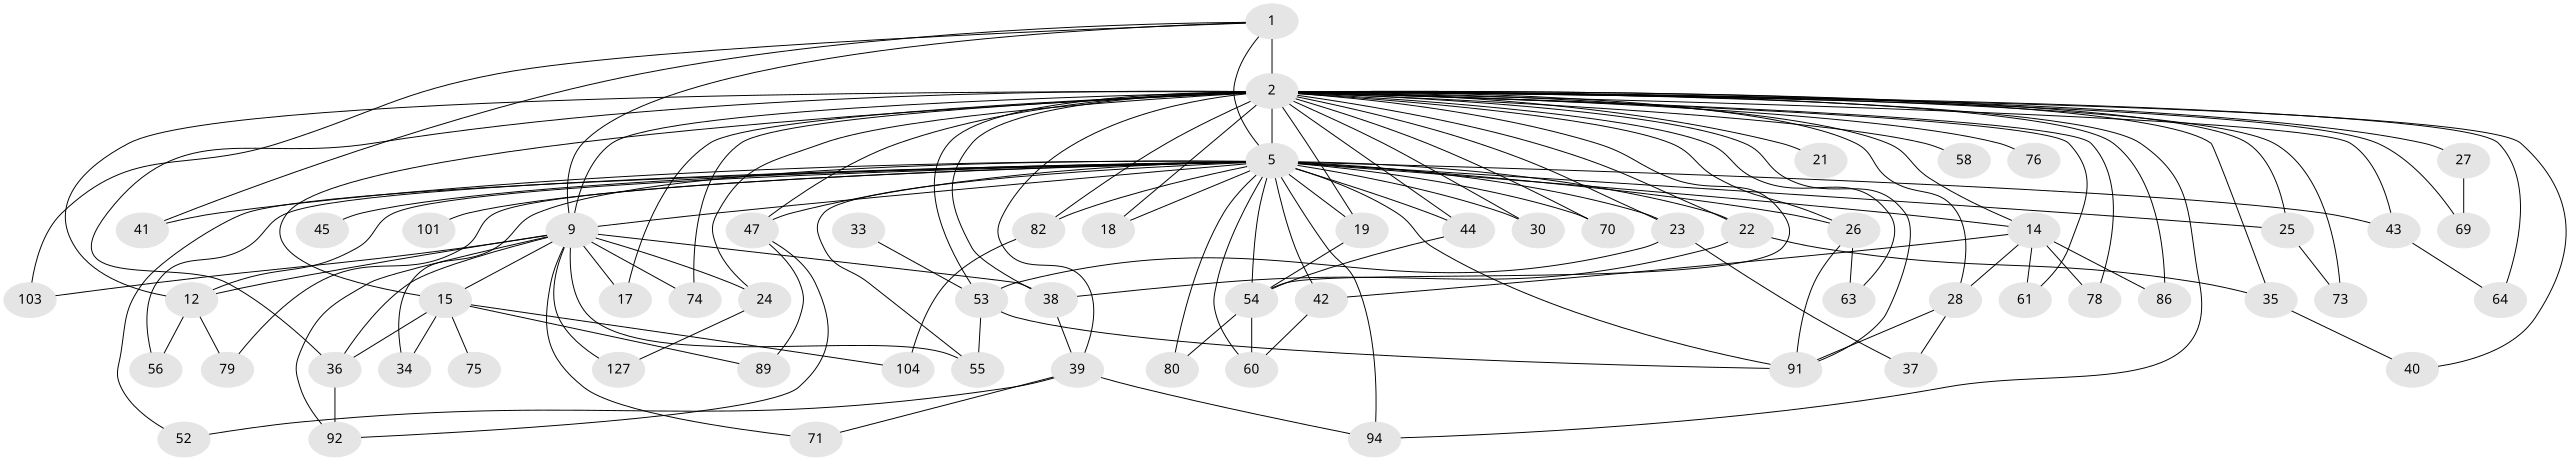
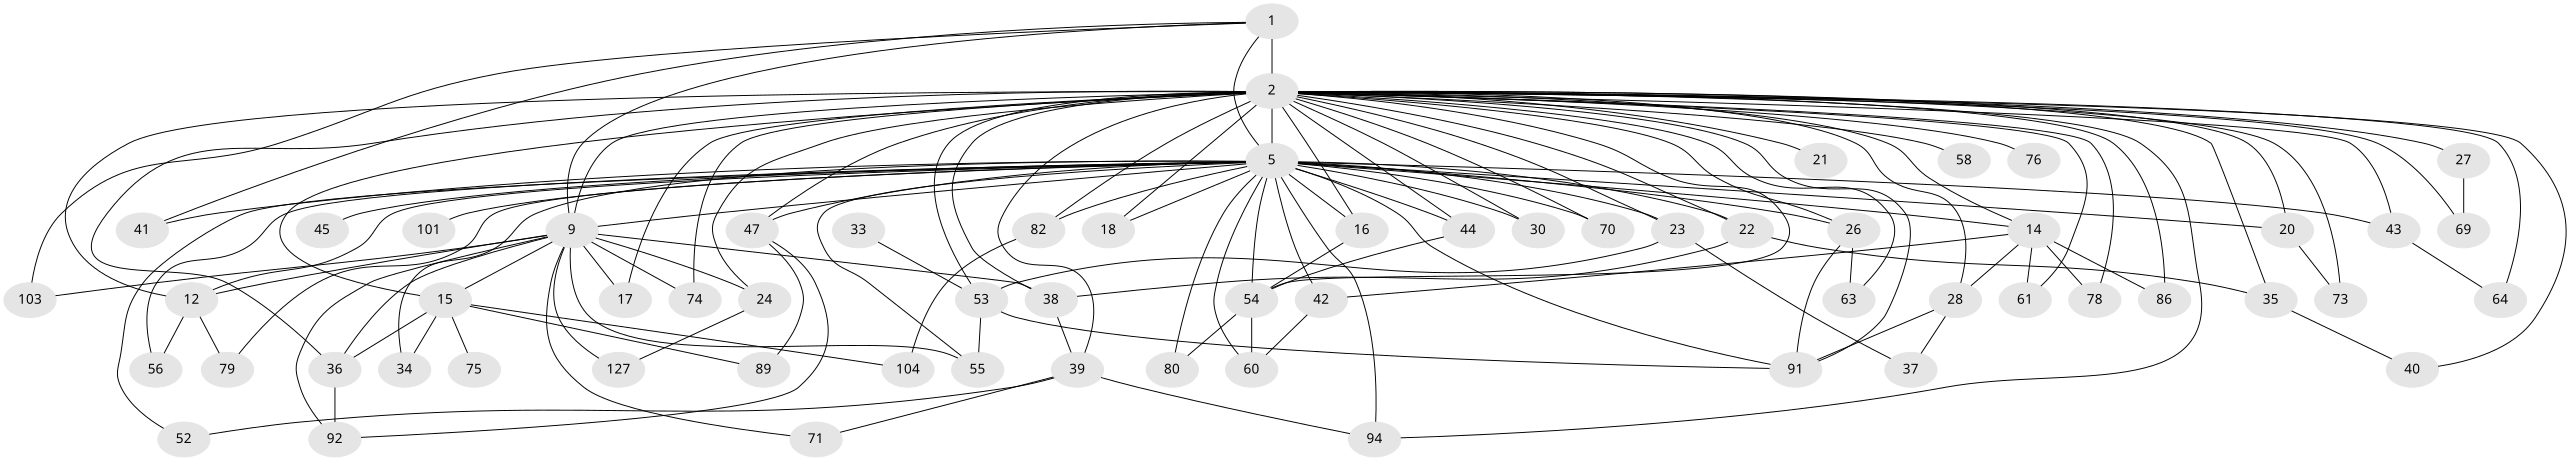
(1362, 230) -> (1362, 230)
(2288, 230) -> (2288, 230)
